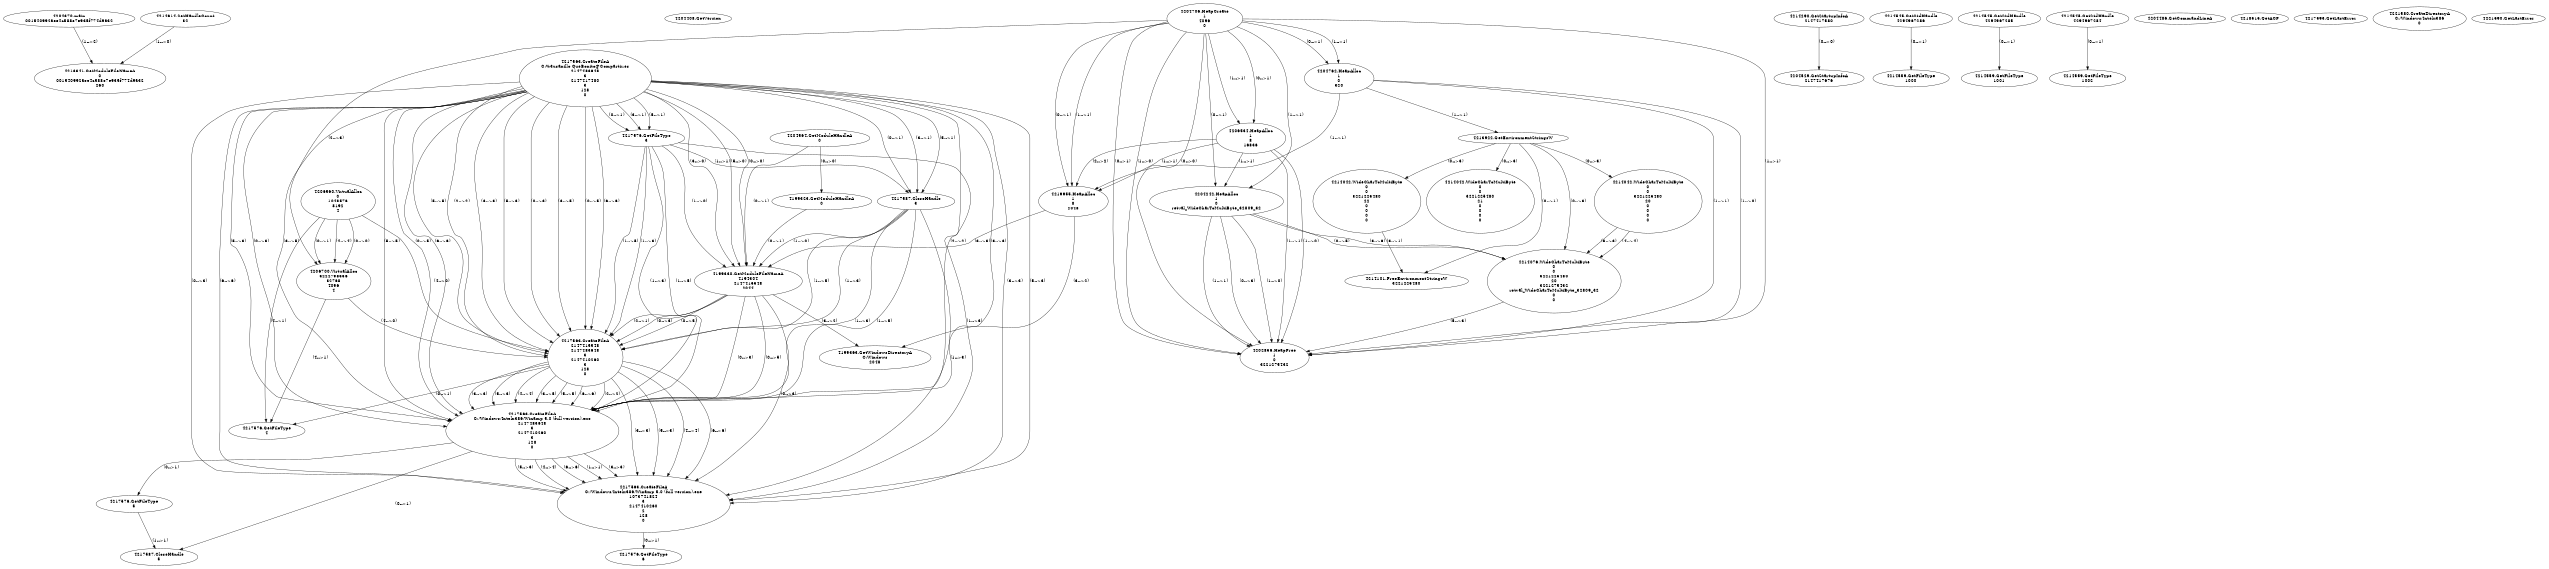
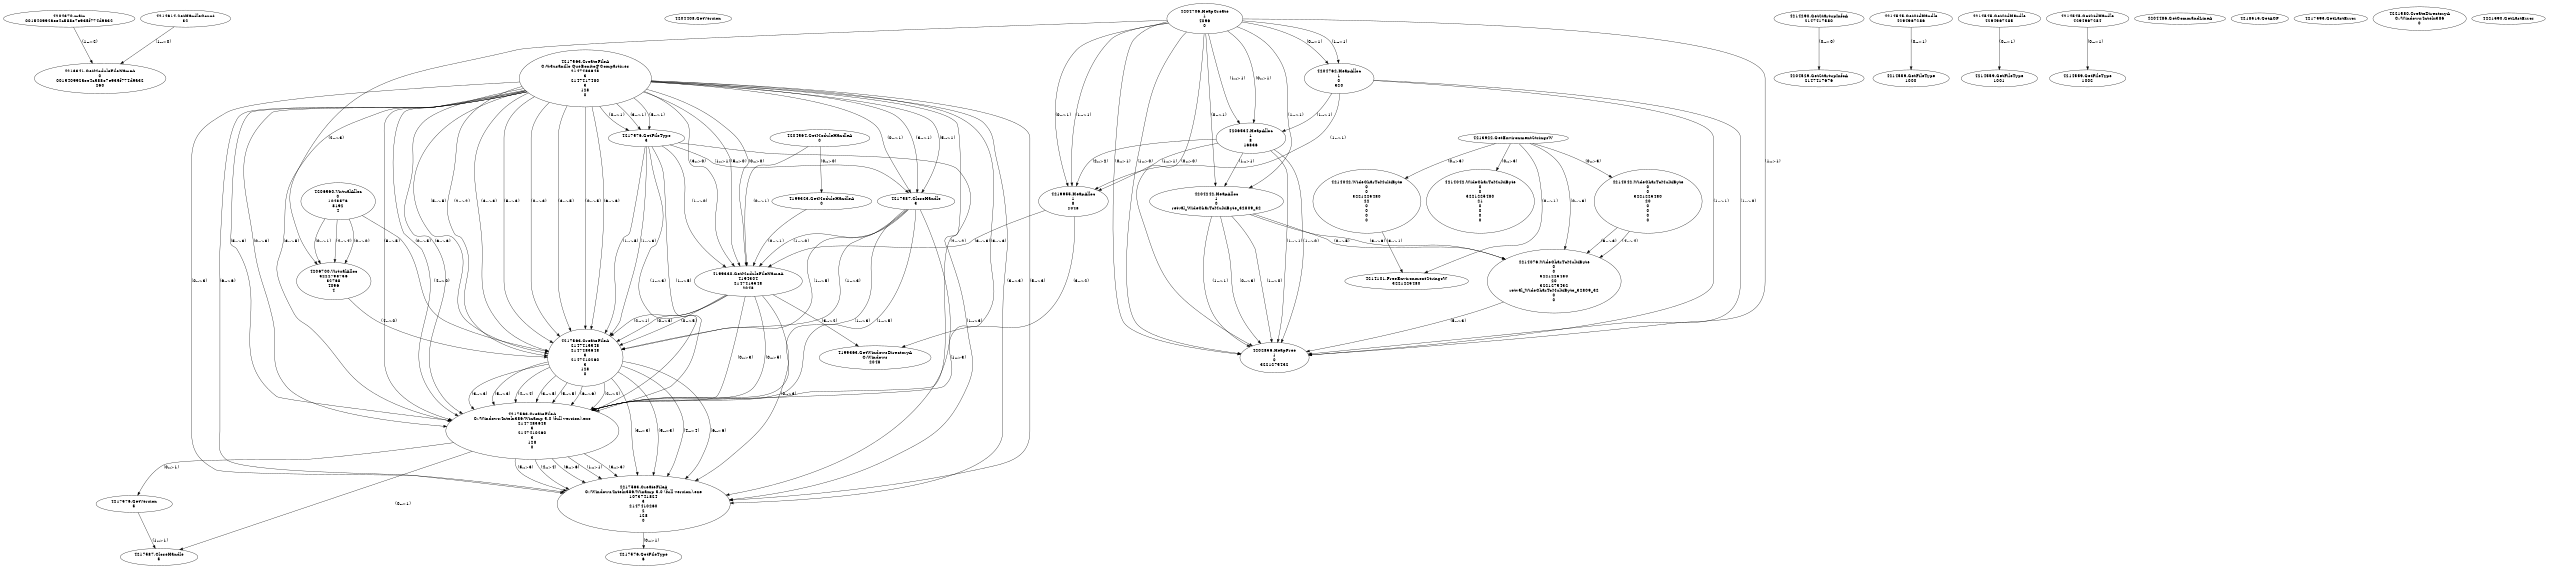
(1431, 110) -> (1312, 117)
(334, 281) -> (334, 281)
(748, 281) -> (748, 281)
(267, 431) -> none
(134, 504) -> (134, 504)
